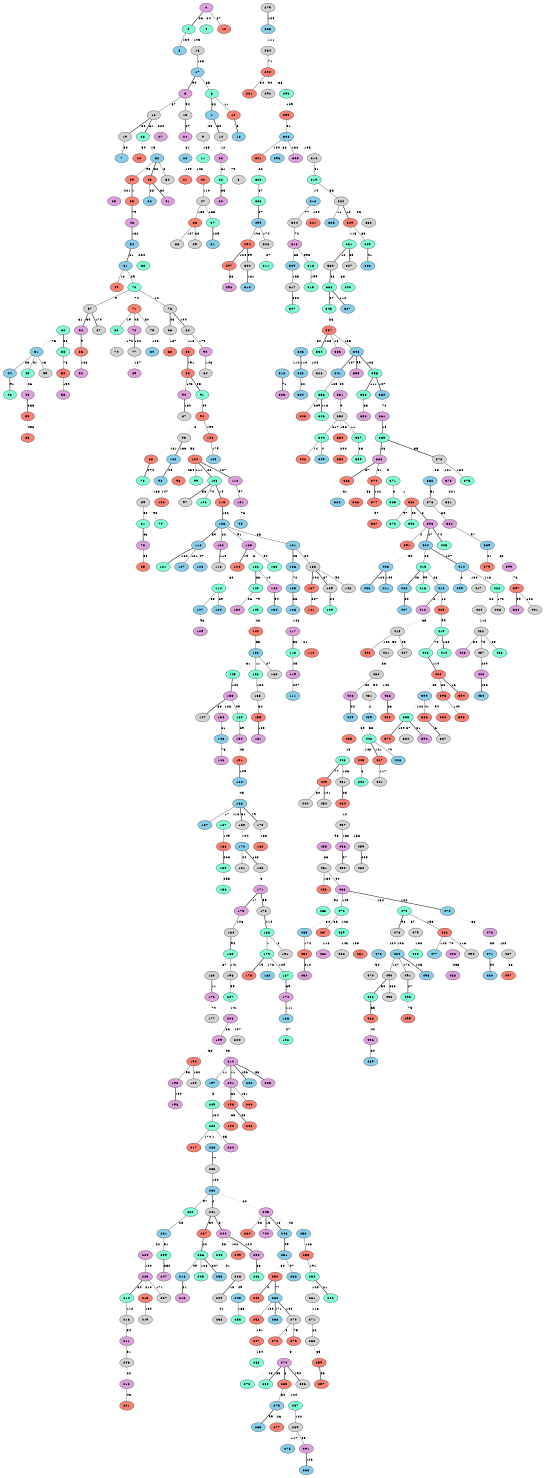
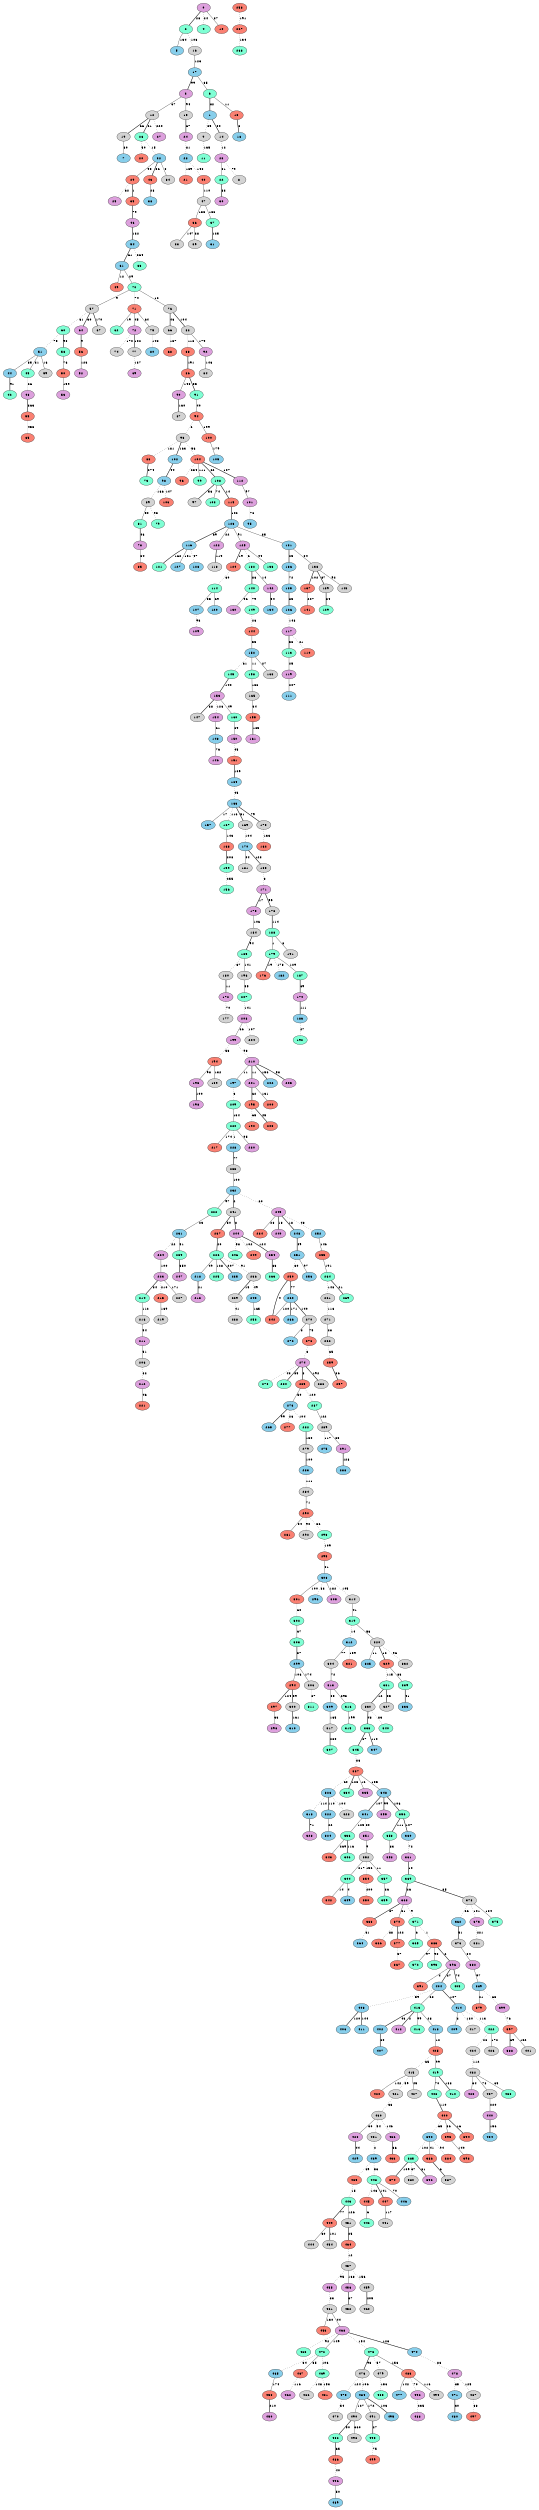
(128, 190) -> (127, 190)
(168, 201) -> none
(480, 577) -> (476, 2018)
(432, 599) -> (408, 2019)
(266, 1234) -> (279, 1234)
(266, 1309) -> (281, 1309)
(275, 1341) -> (291, 1341)
none -> (306, 1427)
